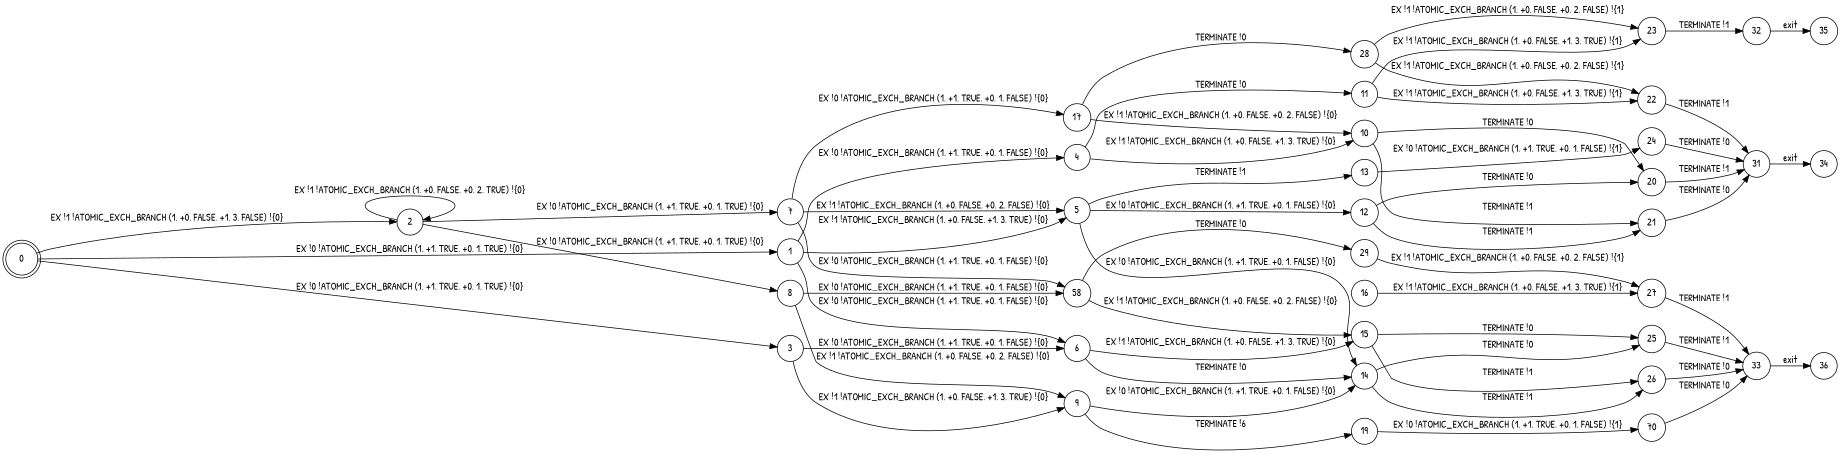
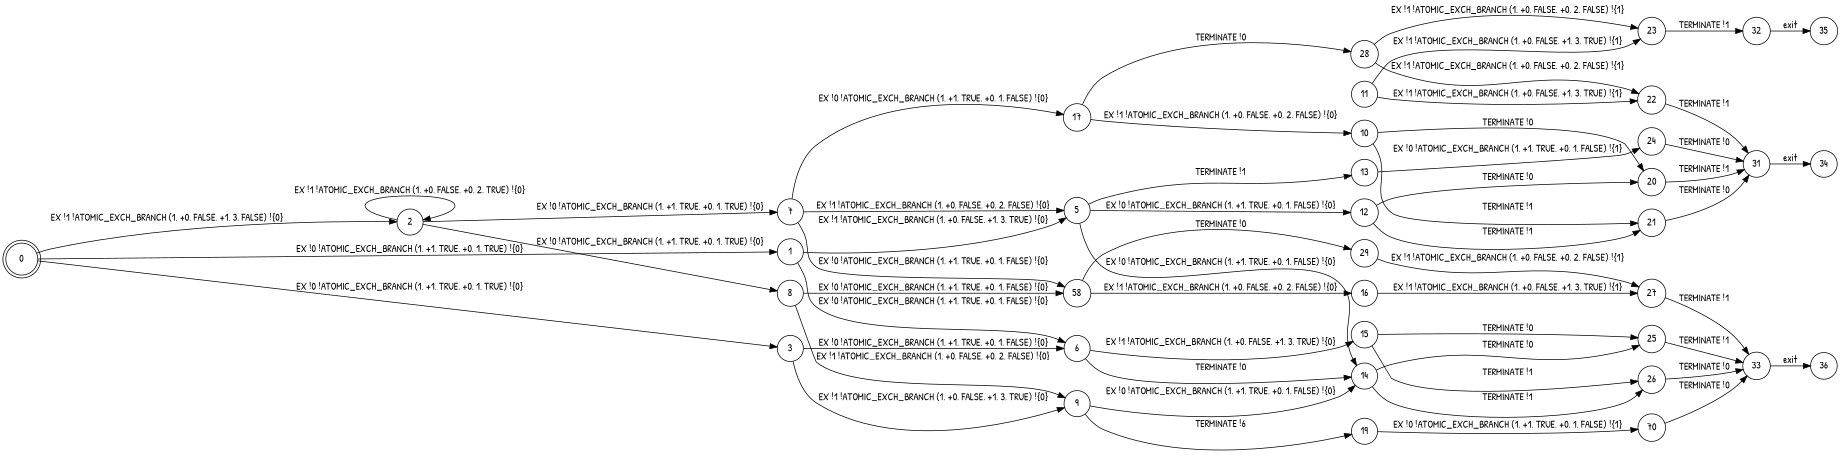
(1077, 157) -> none
(1215, 329) -> (1217, 293)
